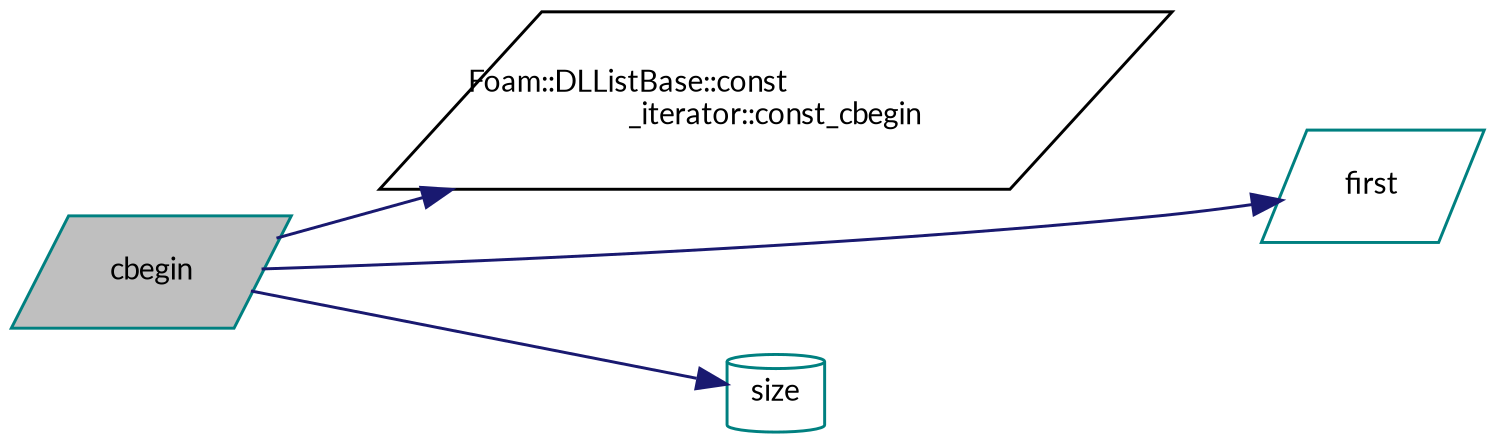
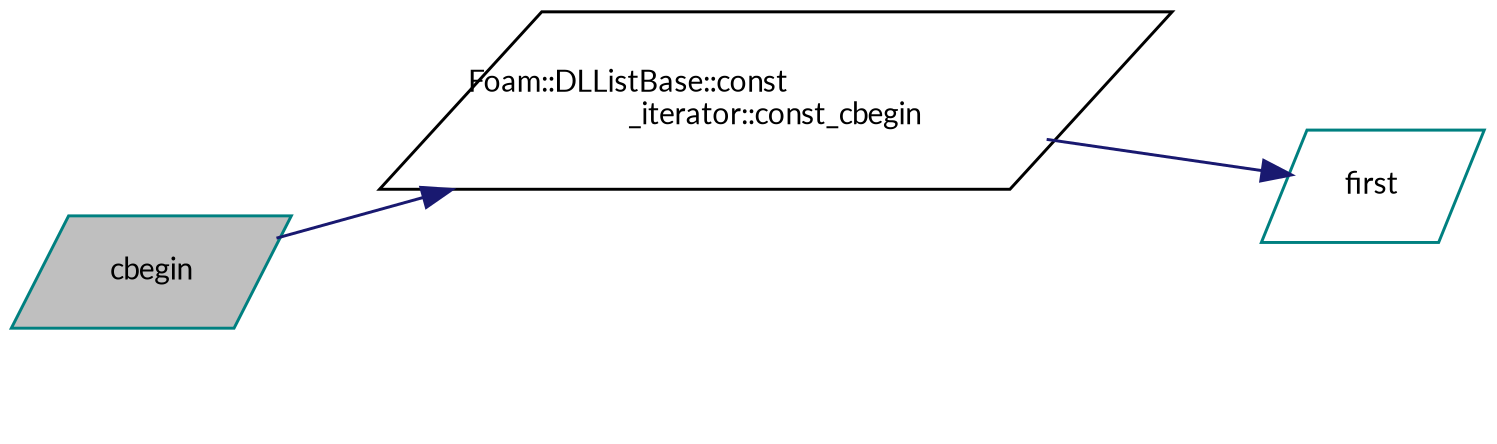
(758, 246) -> (1154, 155)
(776, 393) -> none
